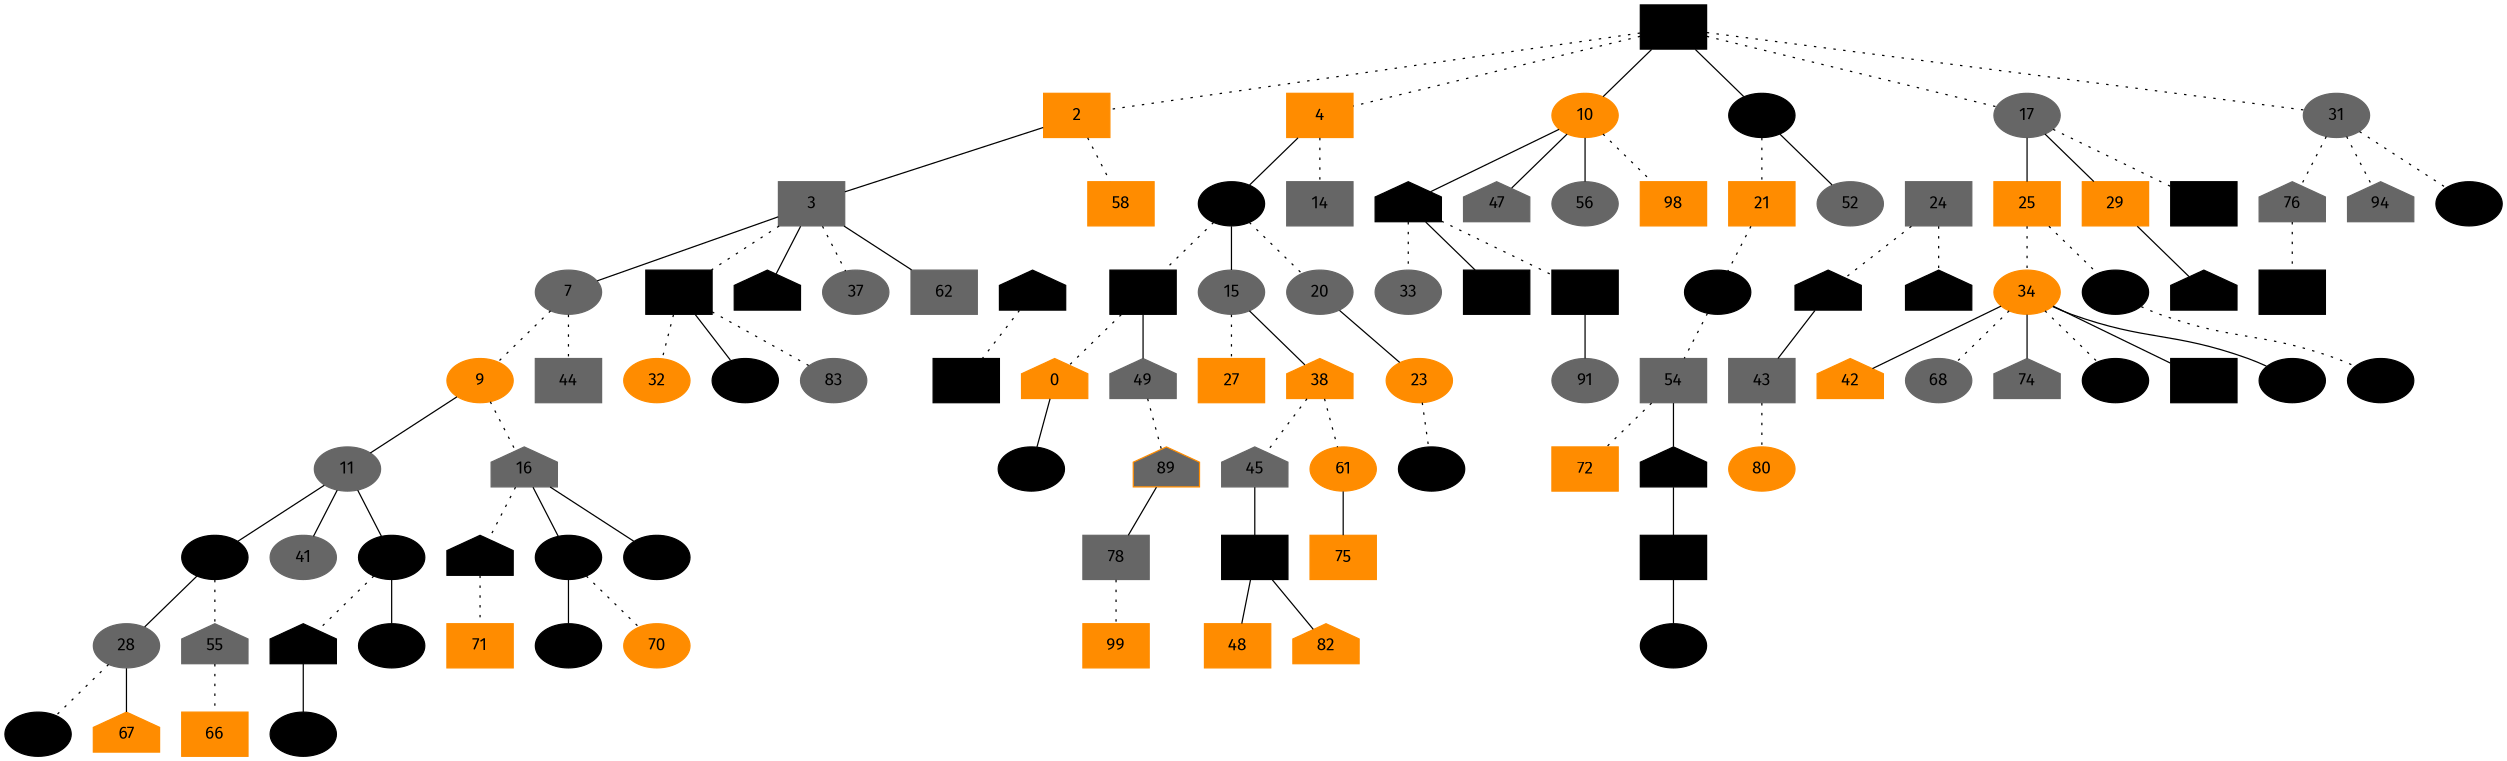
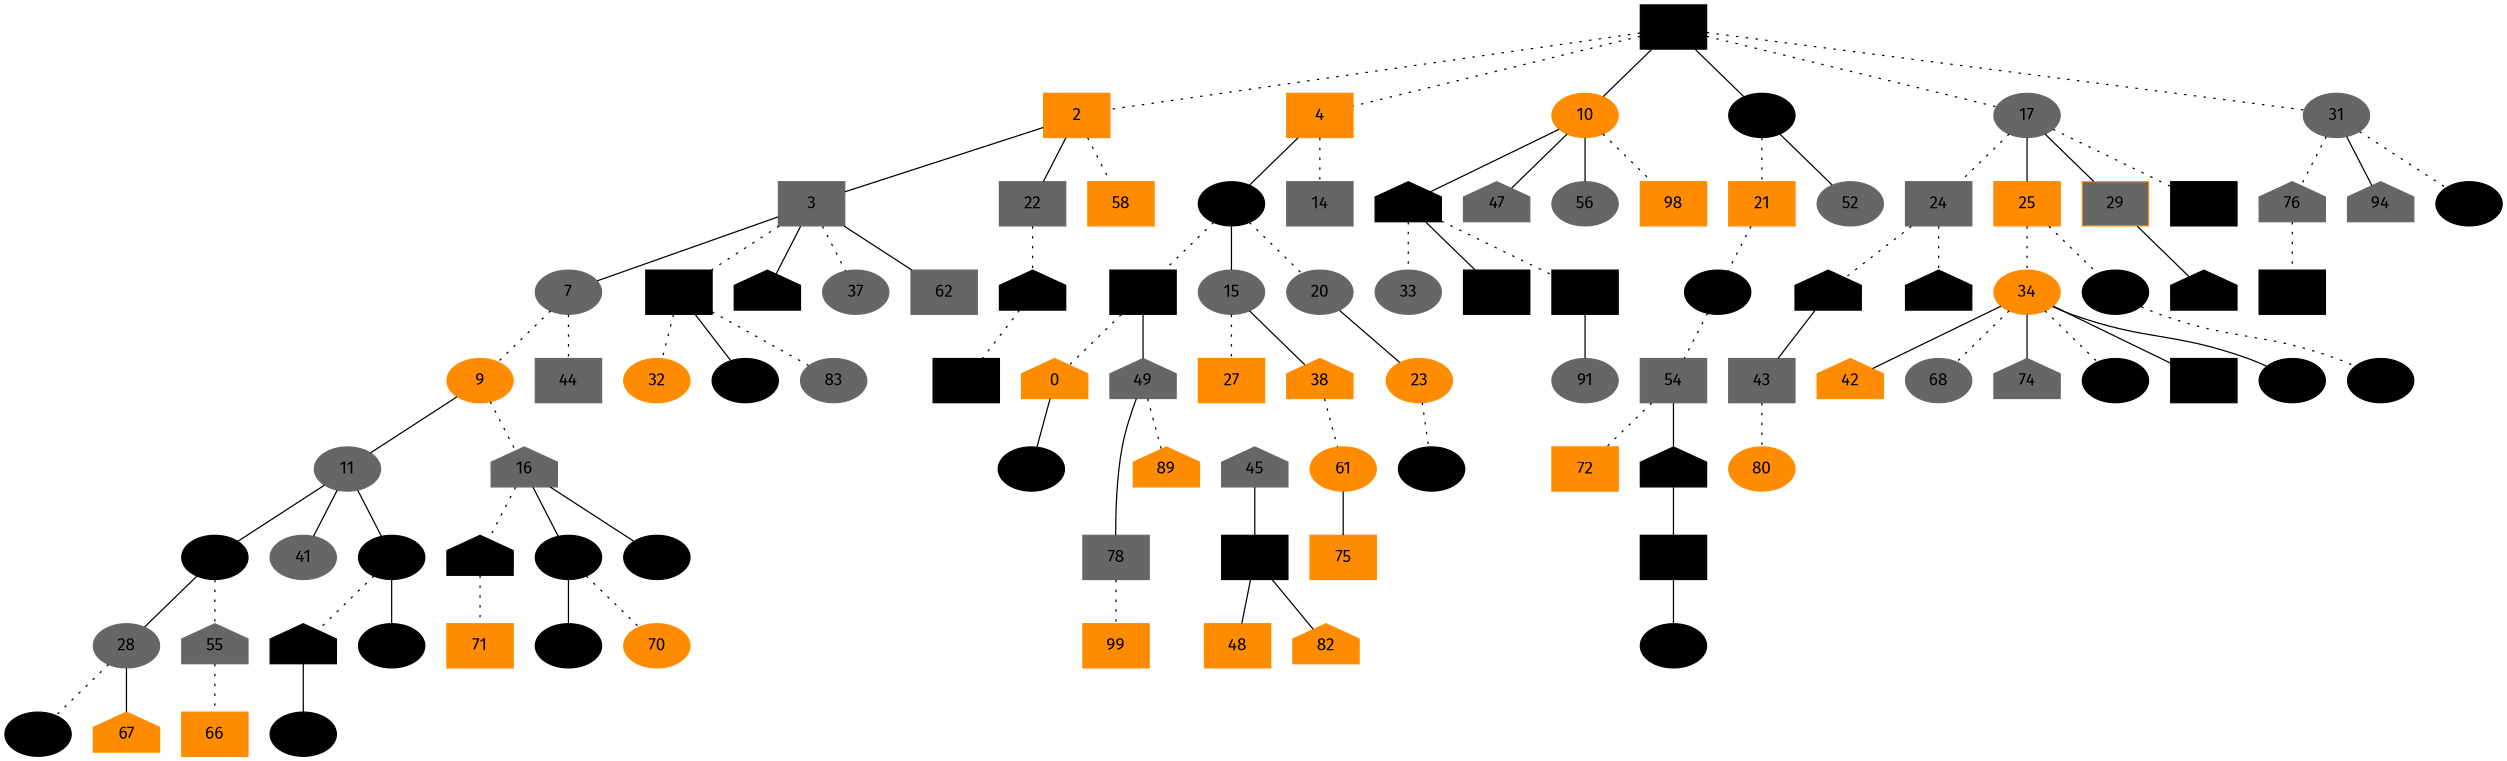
none -> (1985, 158)
(2359, 161) -> (2359, 161)
none -> (1033, 204)
(2115, 204) -> (2115, 204)
(1287, 425) -> none
(1166, 469) -> (1166, 469)
(1142, 511) -> (1119, 466)
